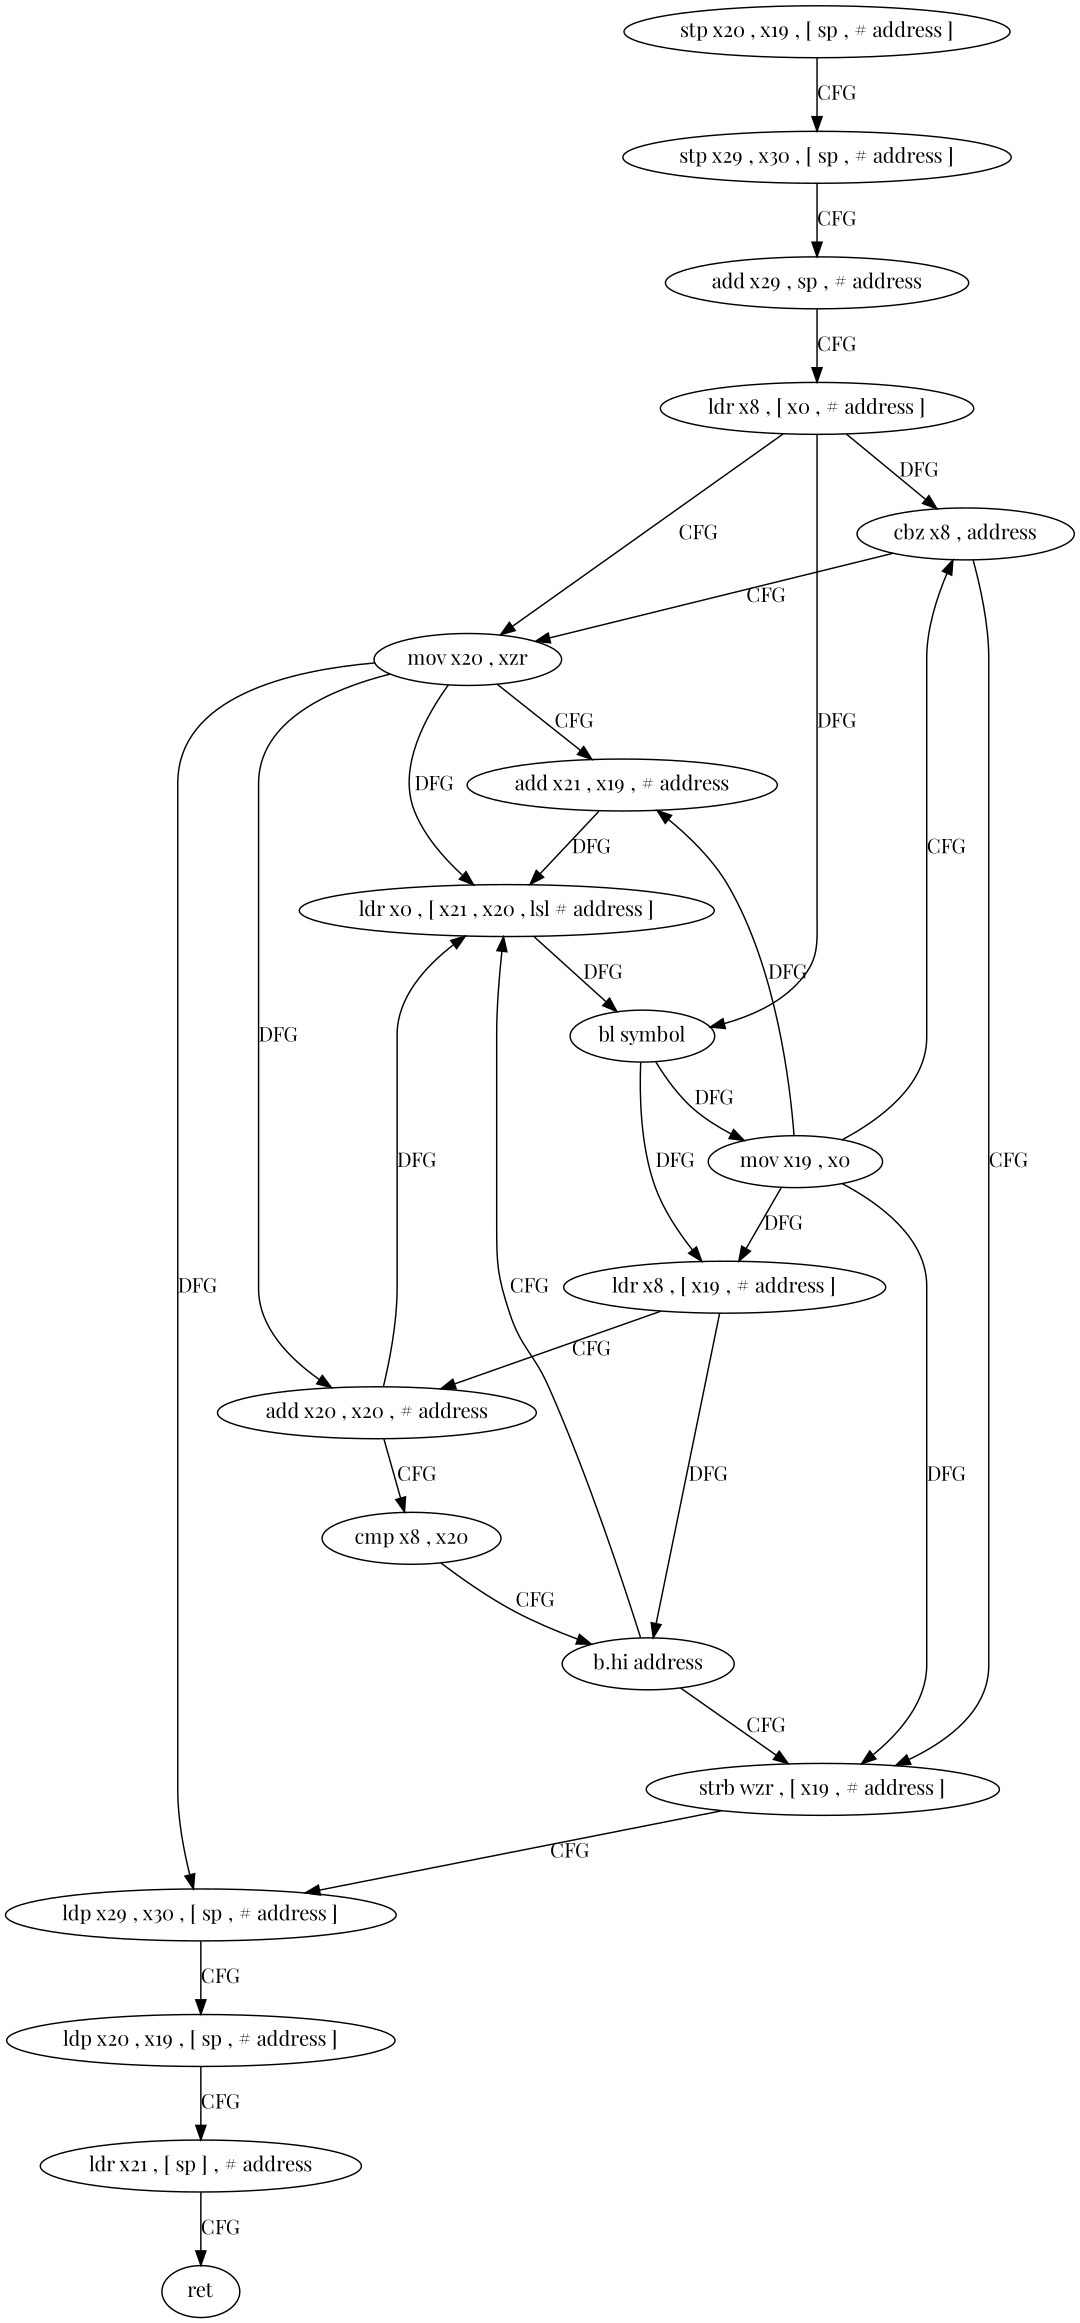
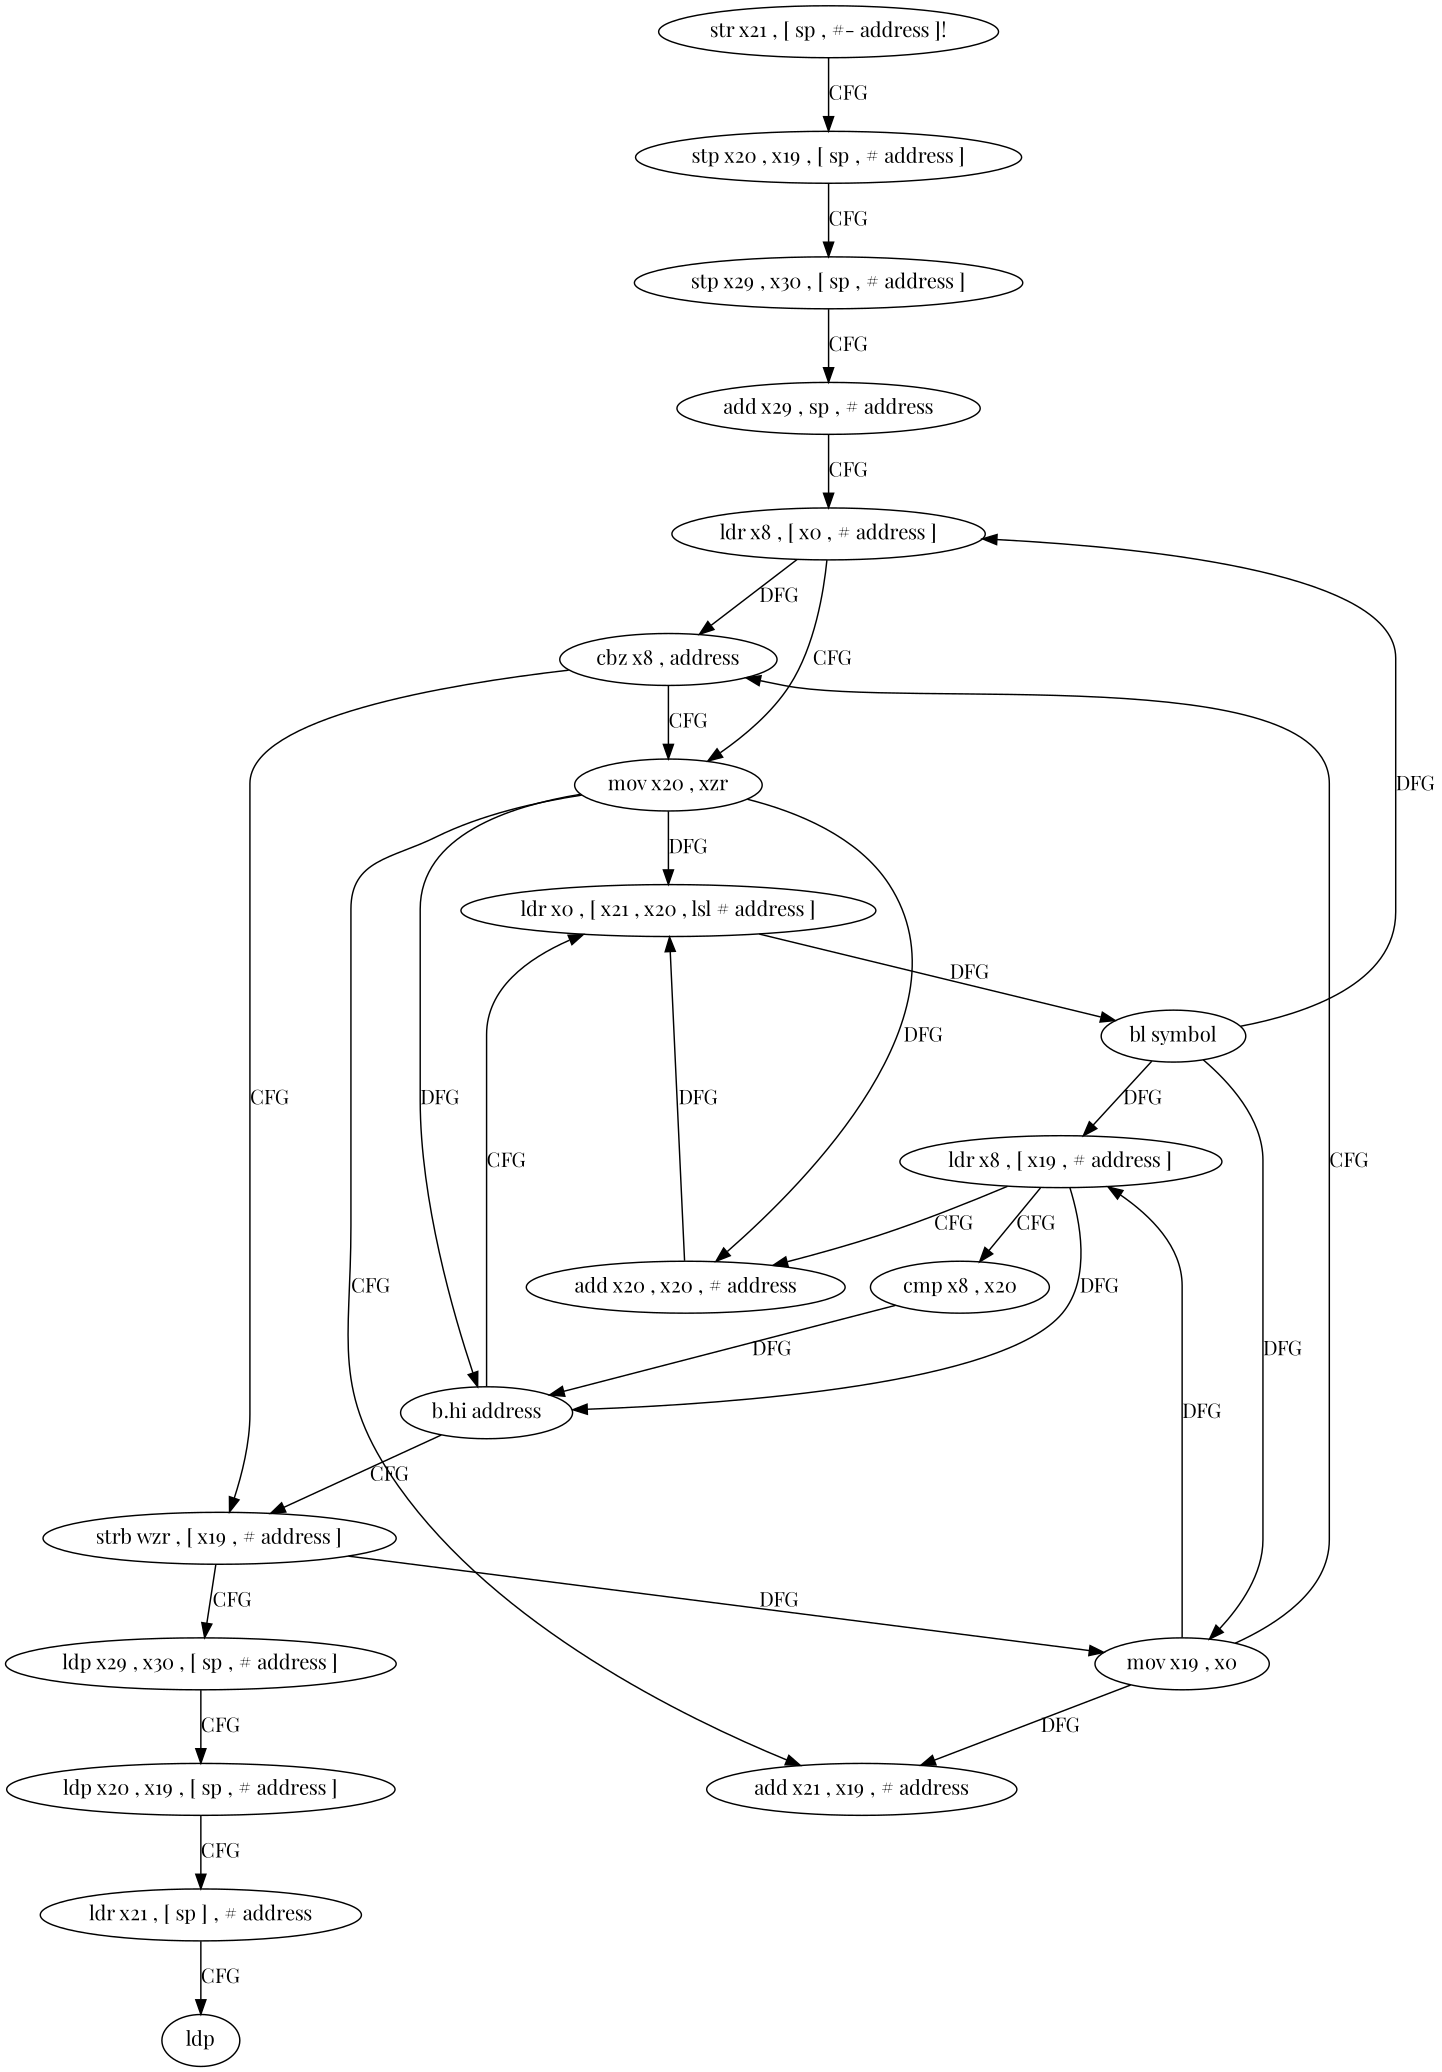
none -> (829, 32)
(817, 754) -> (1396, 671)
(569, 843) -> none
(178, 1203) -> (420, 1037)
(927, 1460) -> (719, 1603)
(392, 1469) -> (1015, 1219)
(536, 1601) -> (772, 1350)
(201, 2292) -> (201, 2040)
